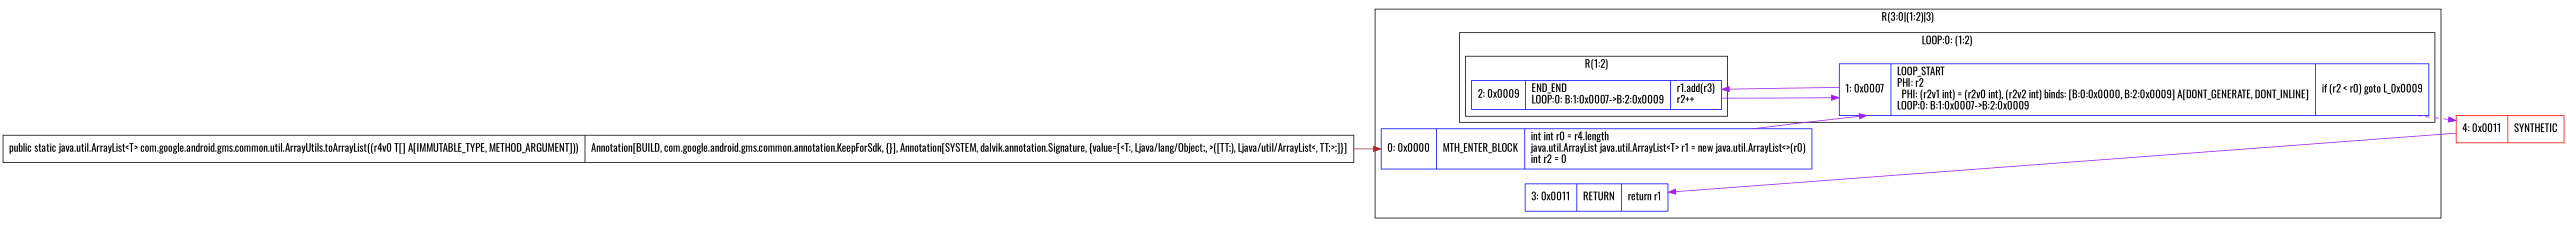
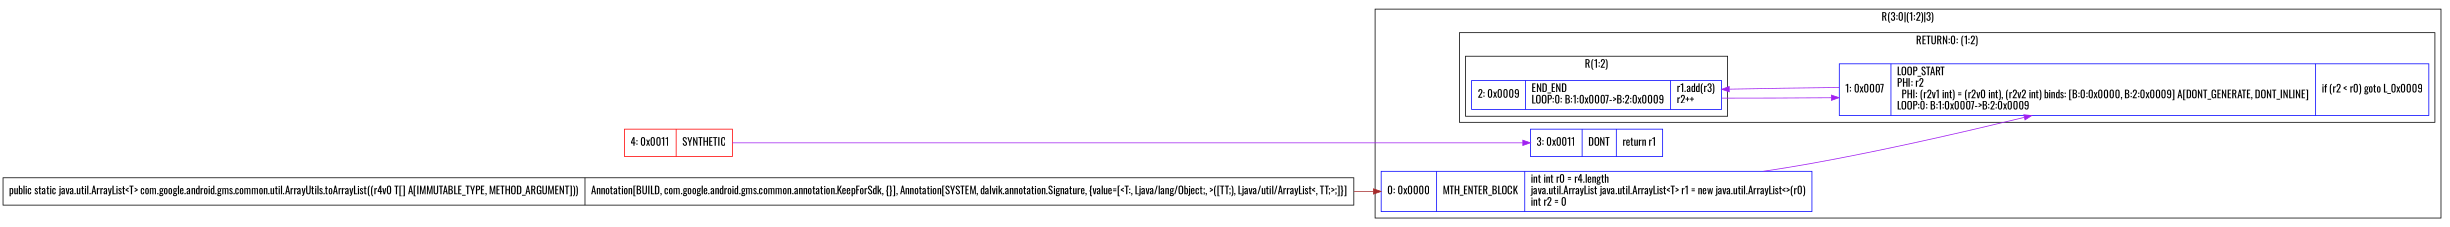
(1947, 41) -> (1947, 41)
(2430, 117) -> none
(1599, 197) -> (1599, 142)
